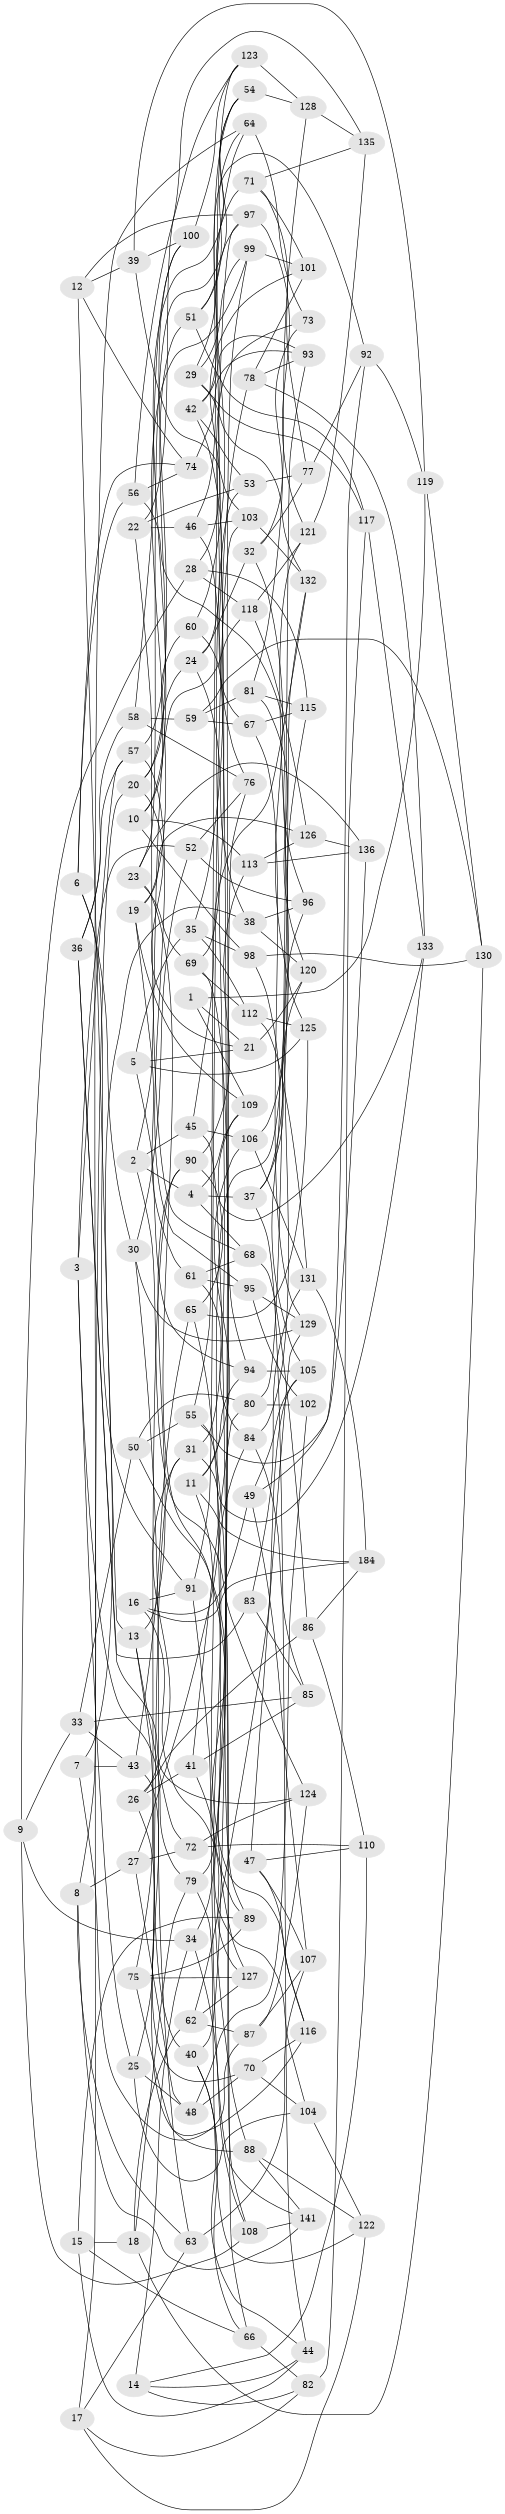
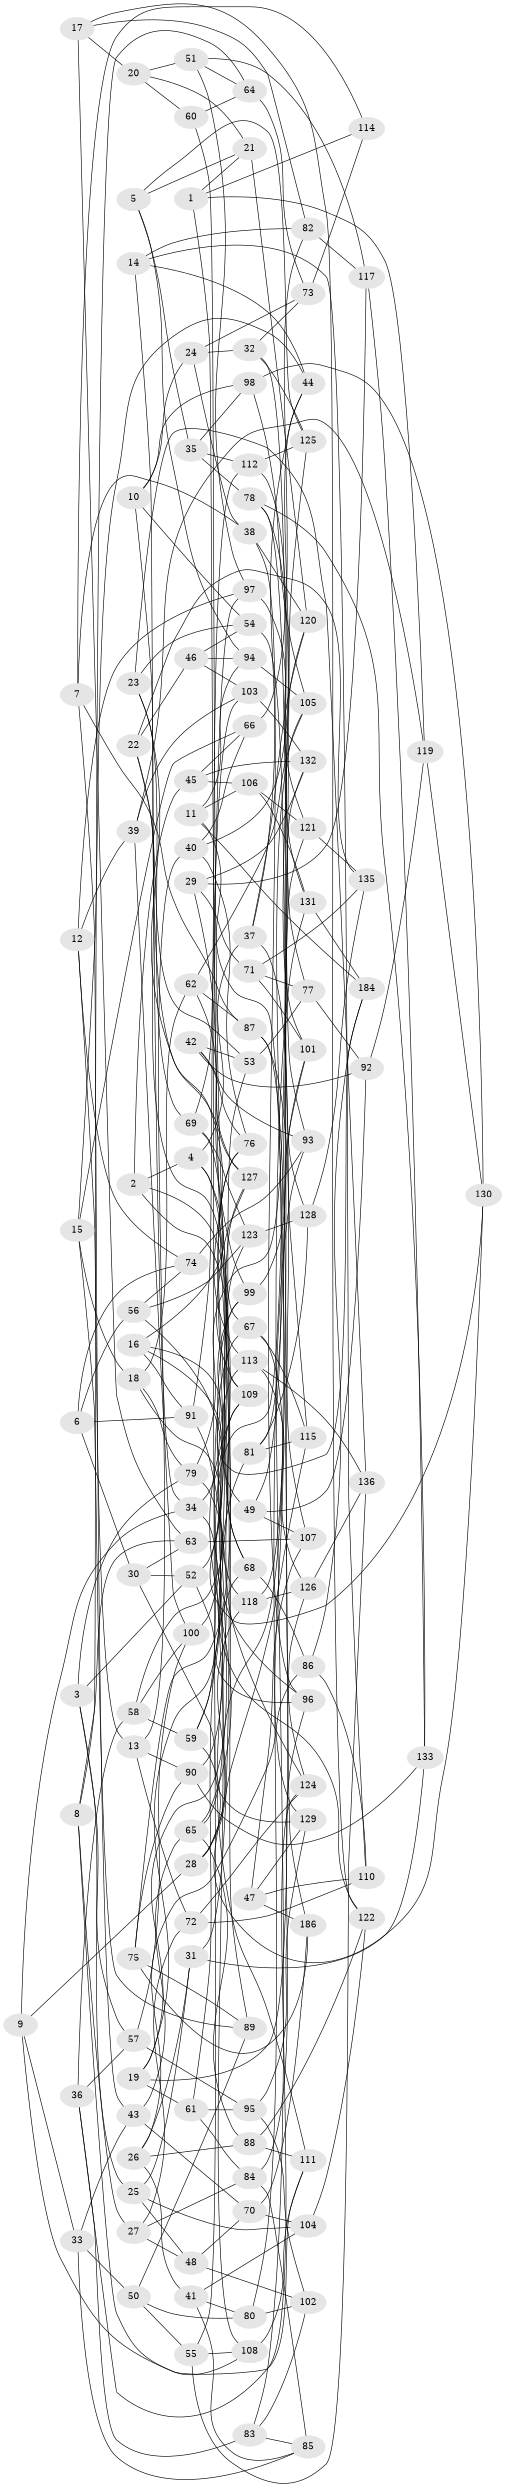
none -> (367, 129)
(308, 2032) -> (308, 1925)
(308, 2219) -> (308, 2161)
none -> (287, 2372)
